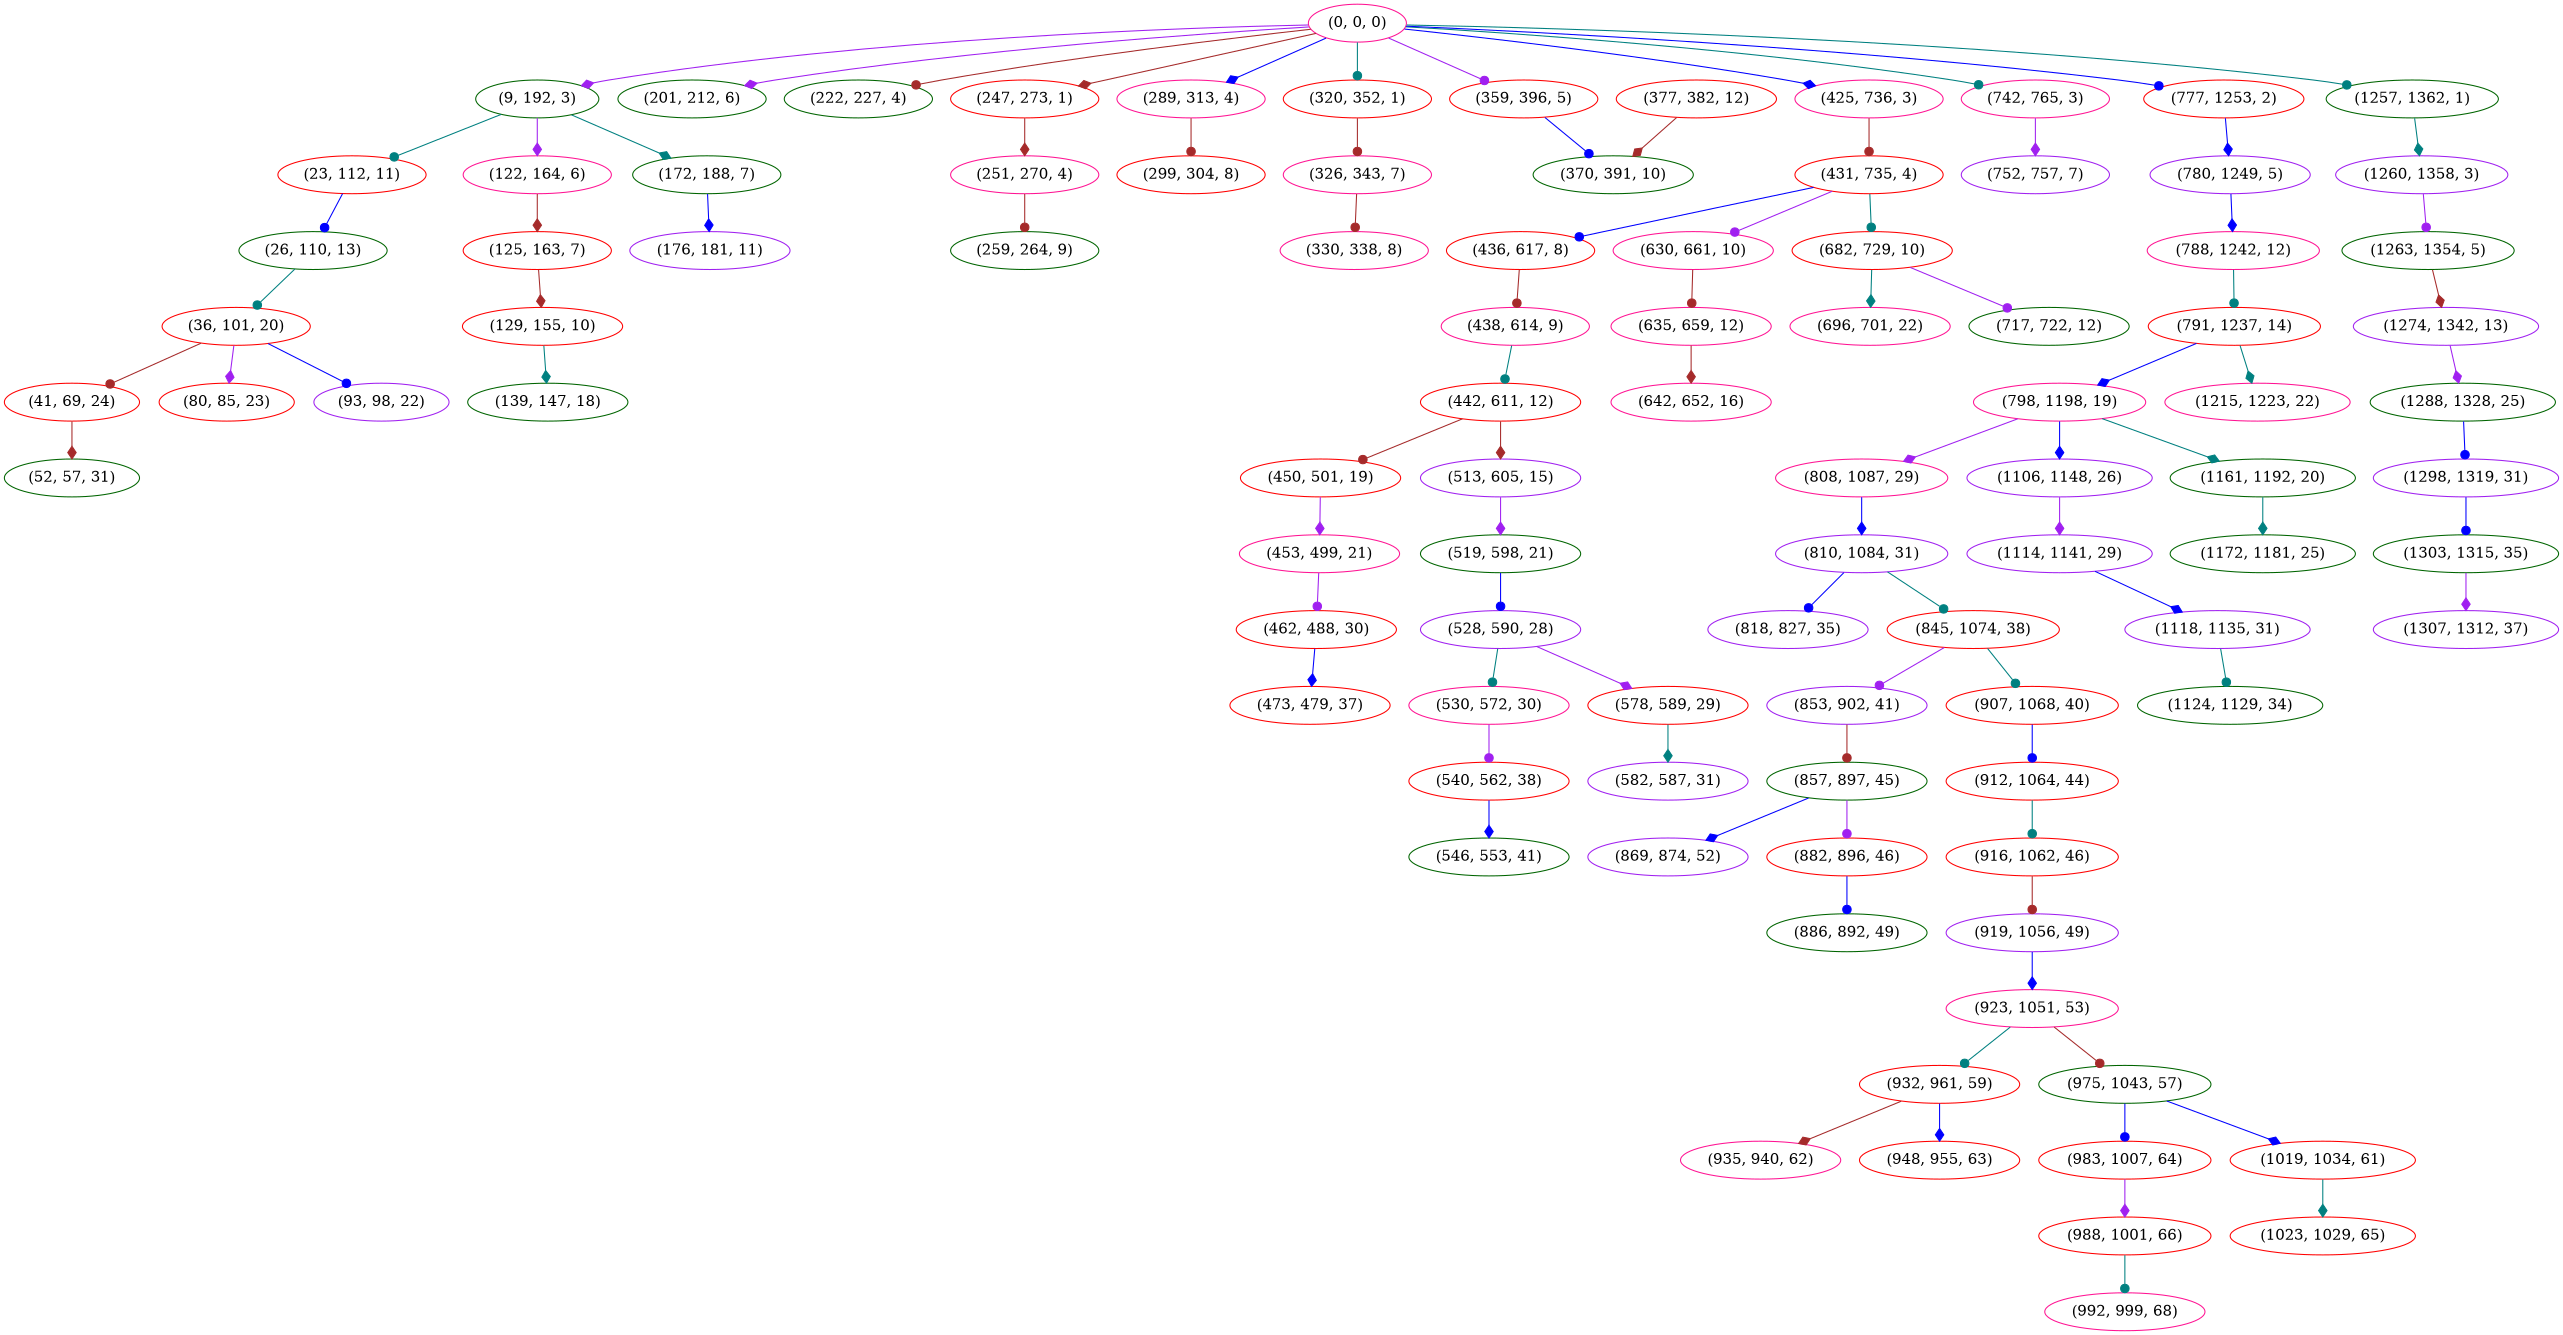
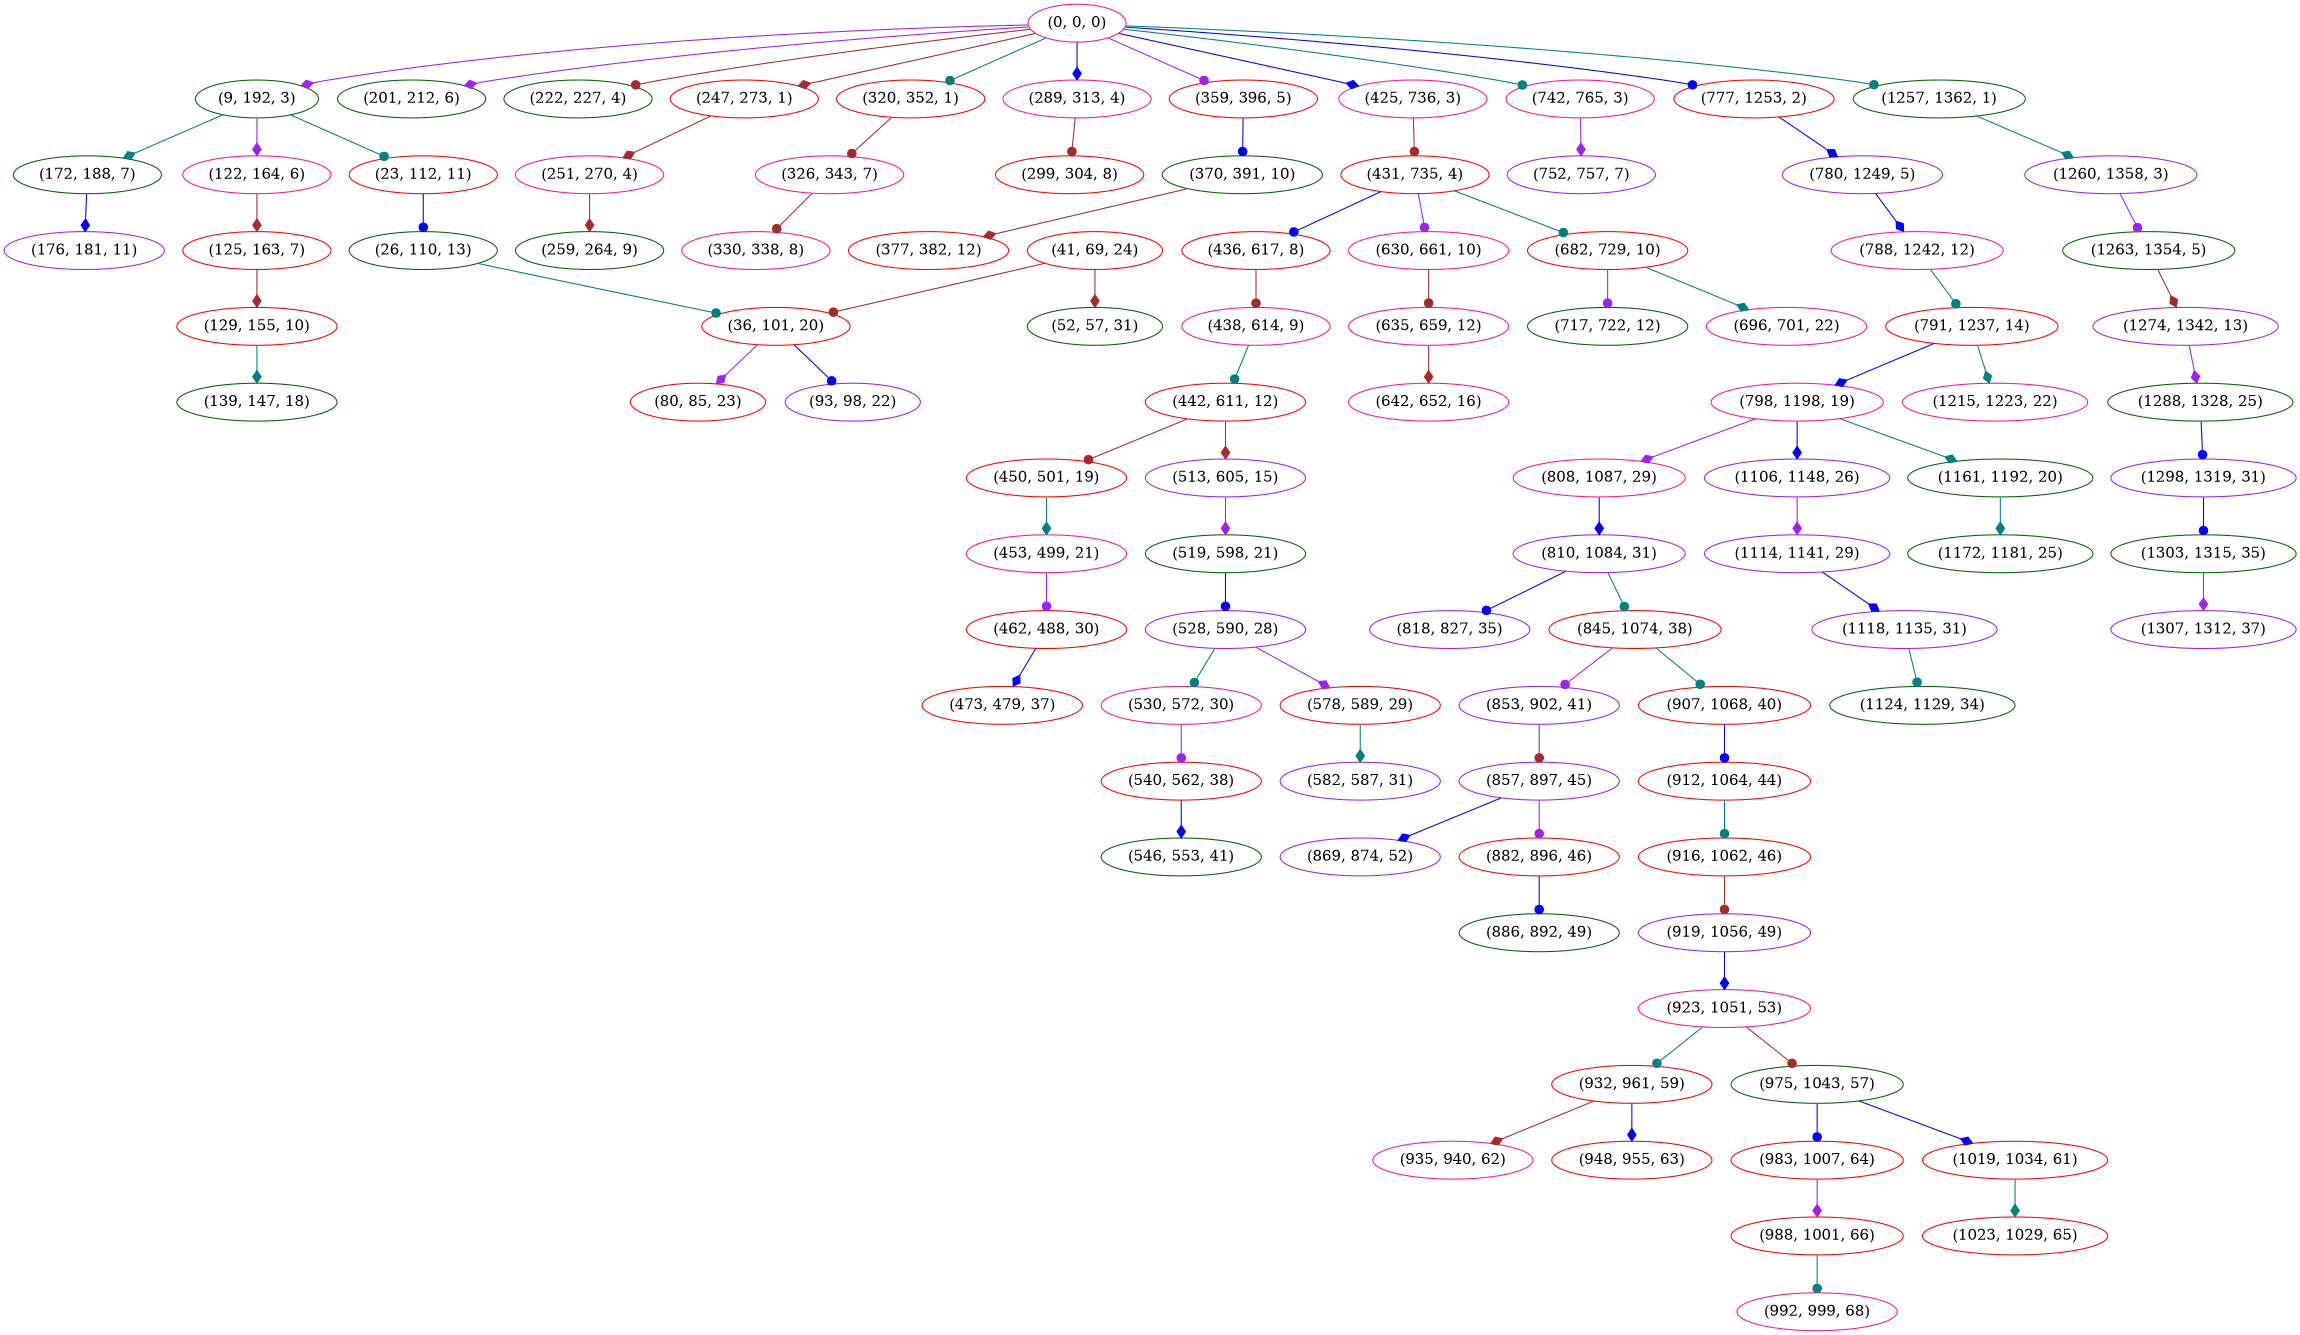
(1659, 133) -> (1092, 211)
(1025, 209) -> (590, 206)
(157, 363) -> (941, 287)
(1320, 510) -> (1047, 510)
(1847, 781) -> (1539, 781)
